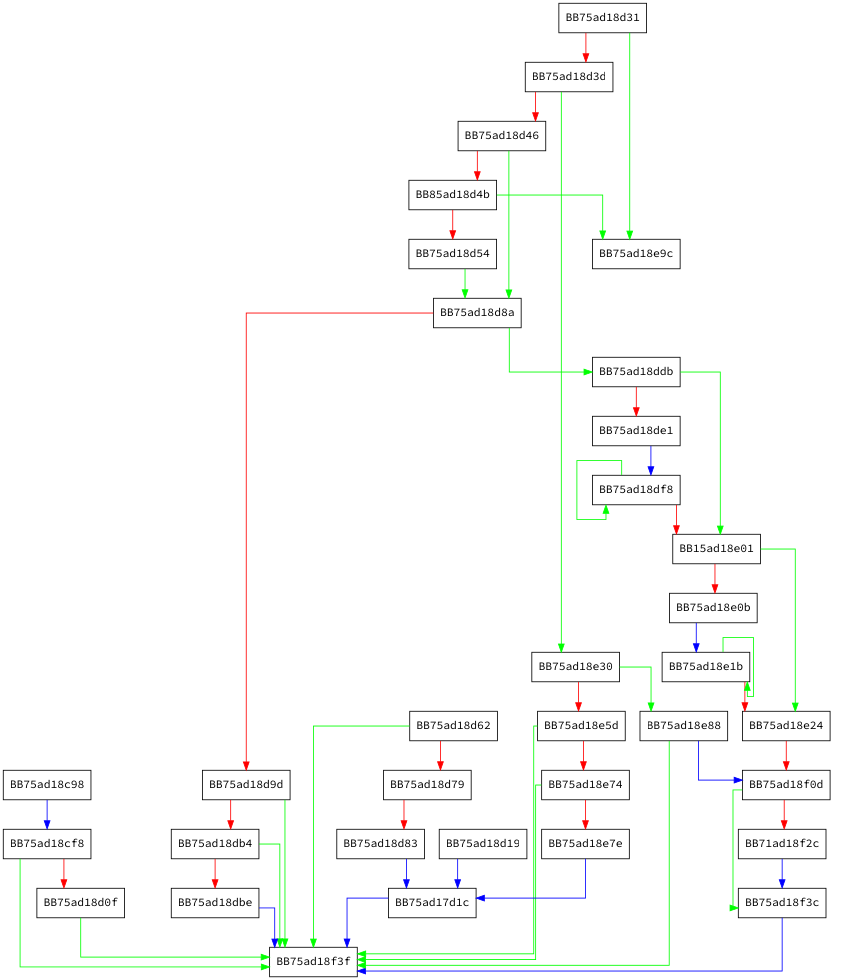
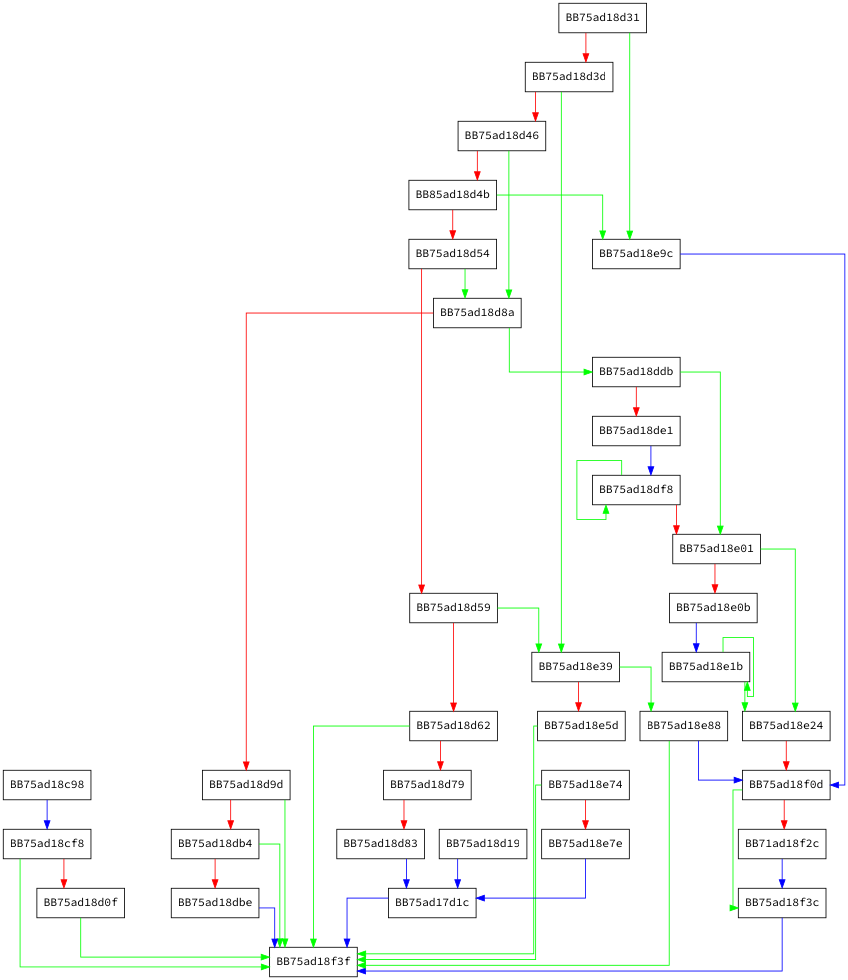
none -> (845, 440)
(717, 549) -> (717, 549)
none -> (454, 608)
(576, 667) -> (576, 667)
(745, 692) -> (745, 692)
(583, 751) -> none
